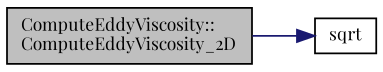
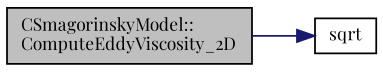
(130, 36) -> (130, 36)
